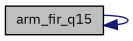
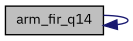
(54, 20) -> (54, 20)
